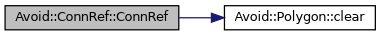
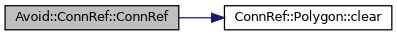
(300, 18) -> (308, 18)
